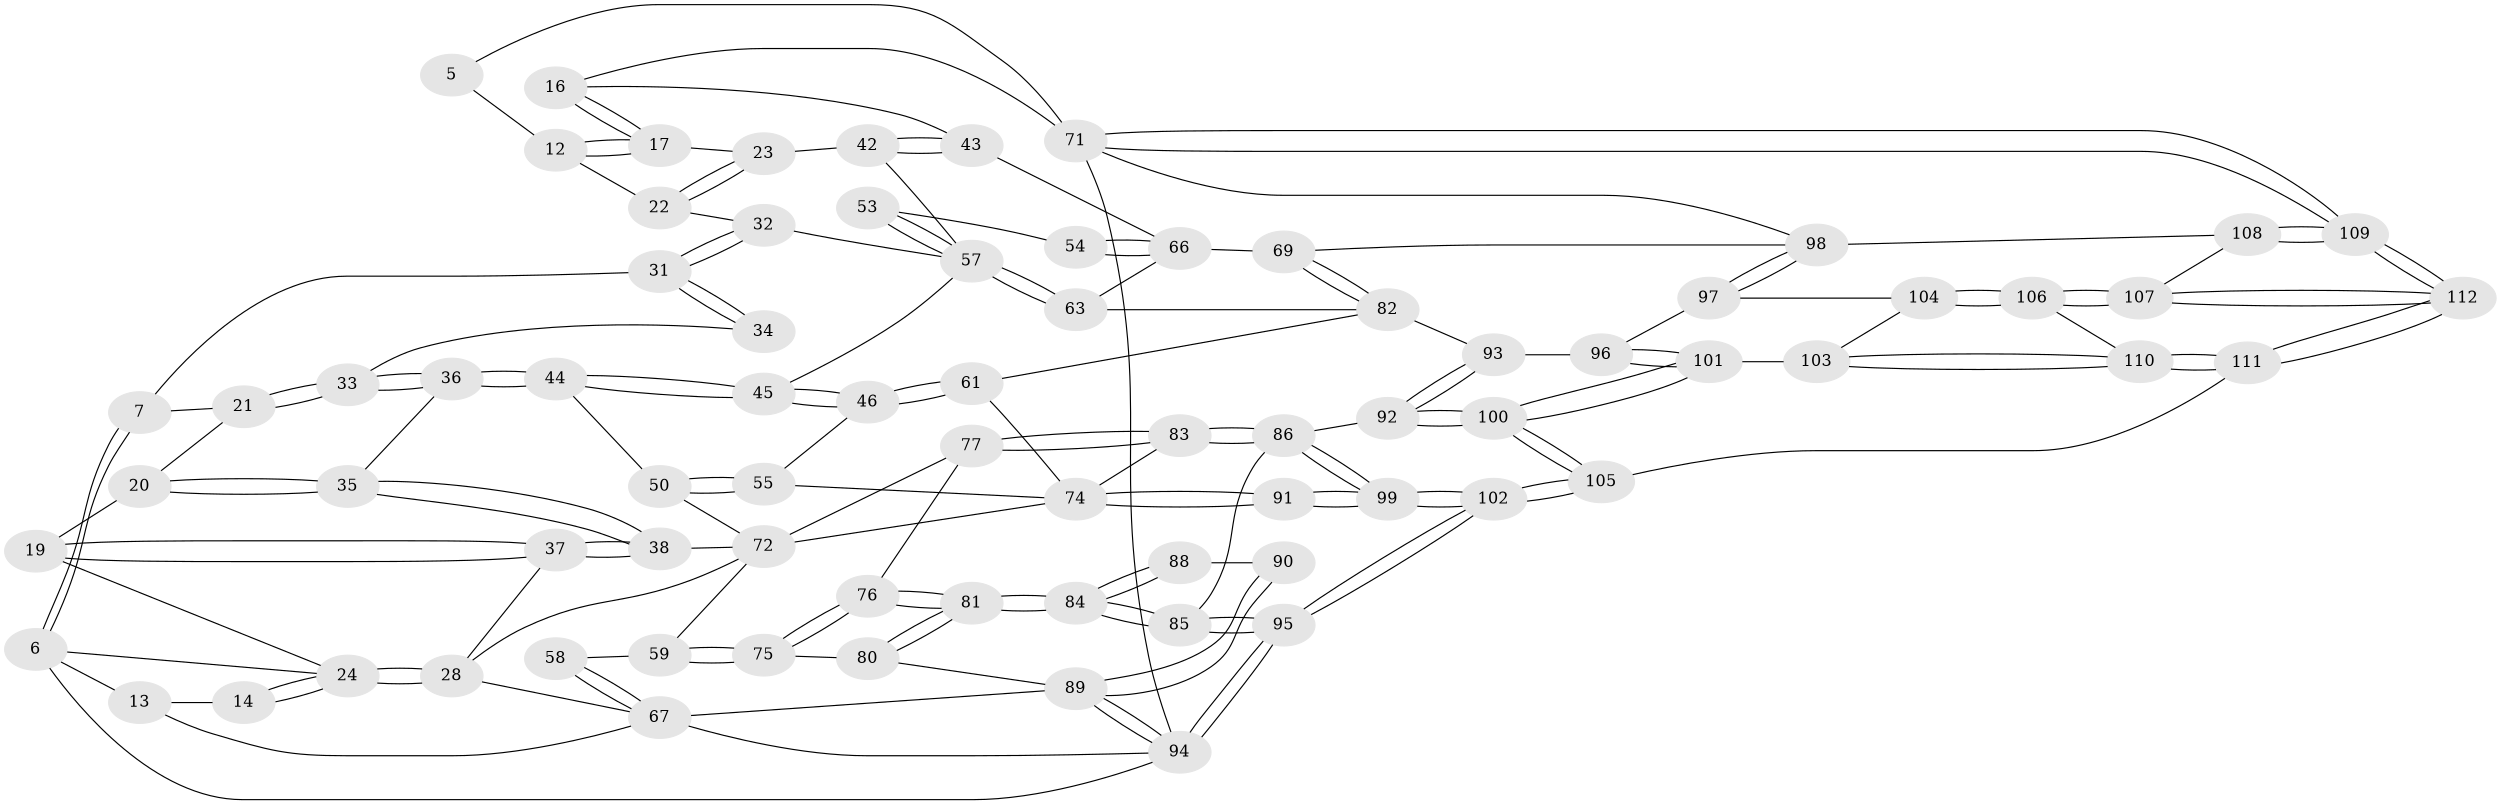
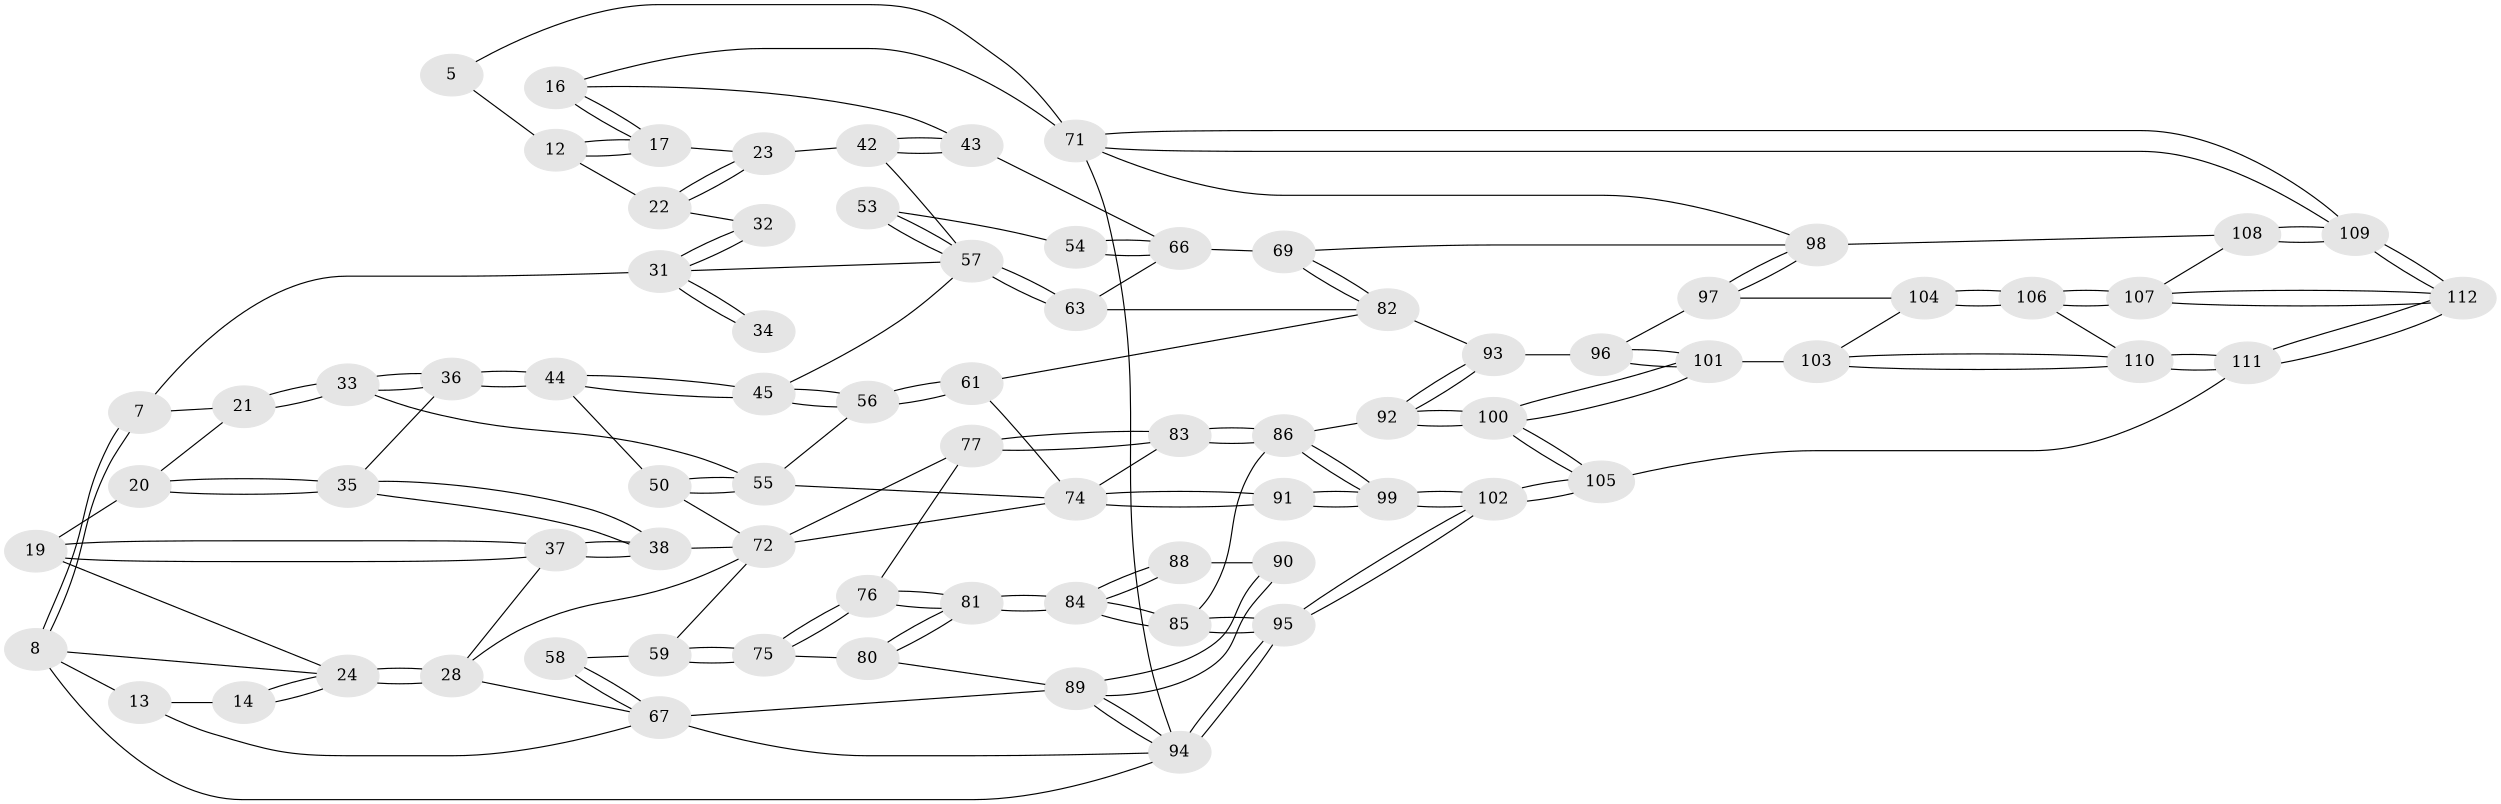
(867, 245) -> (816, 266)
(548, 328) -> (557, 432)
(868, 402) -> (868, 402)
(36, 649) -> (36, 649)
